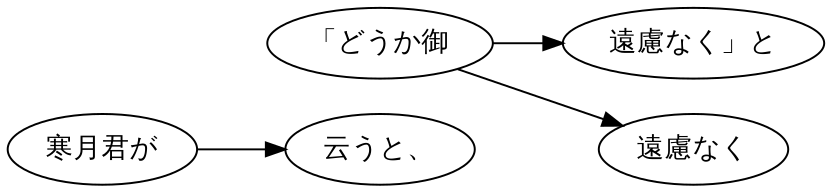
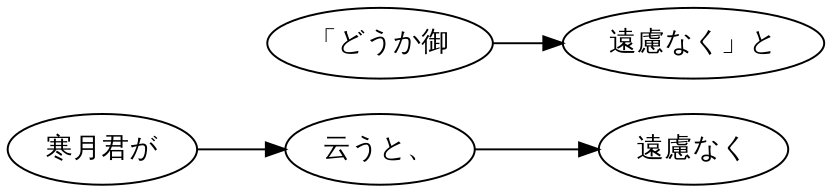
(531, 94) -> (527, 149)
